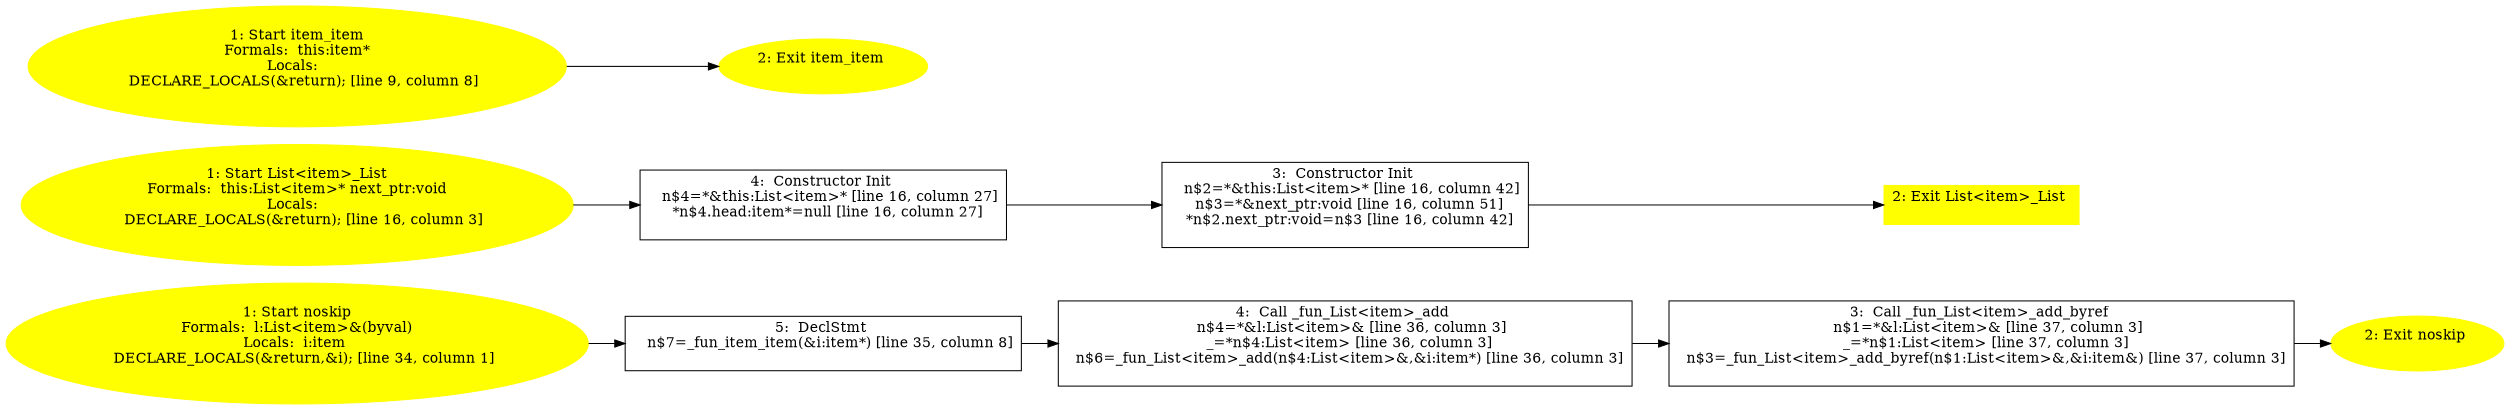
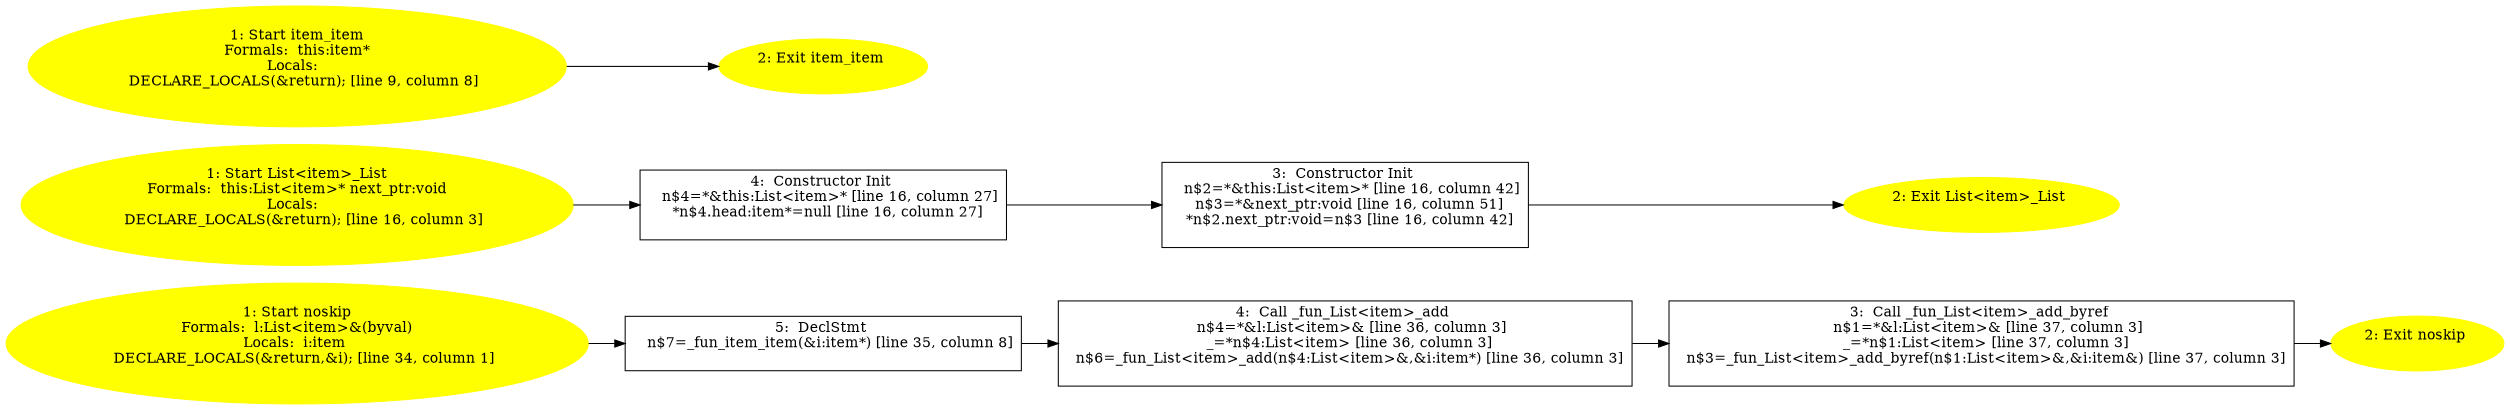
(1982, 205) -> (1982, 205)
